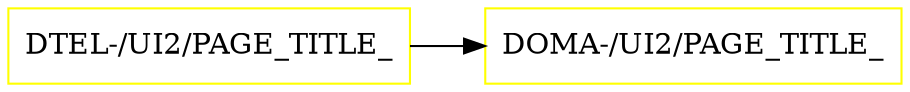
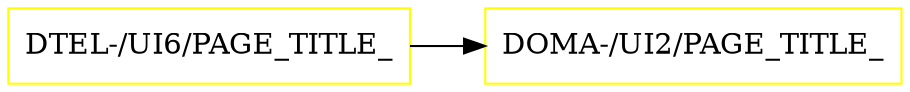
(209, 46) -> (209, 46)
